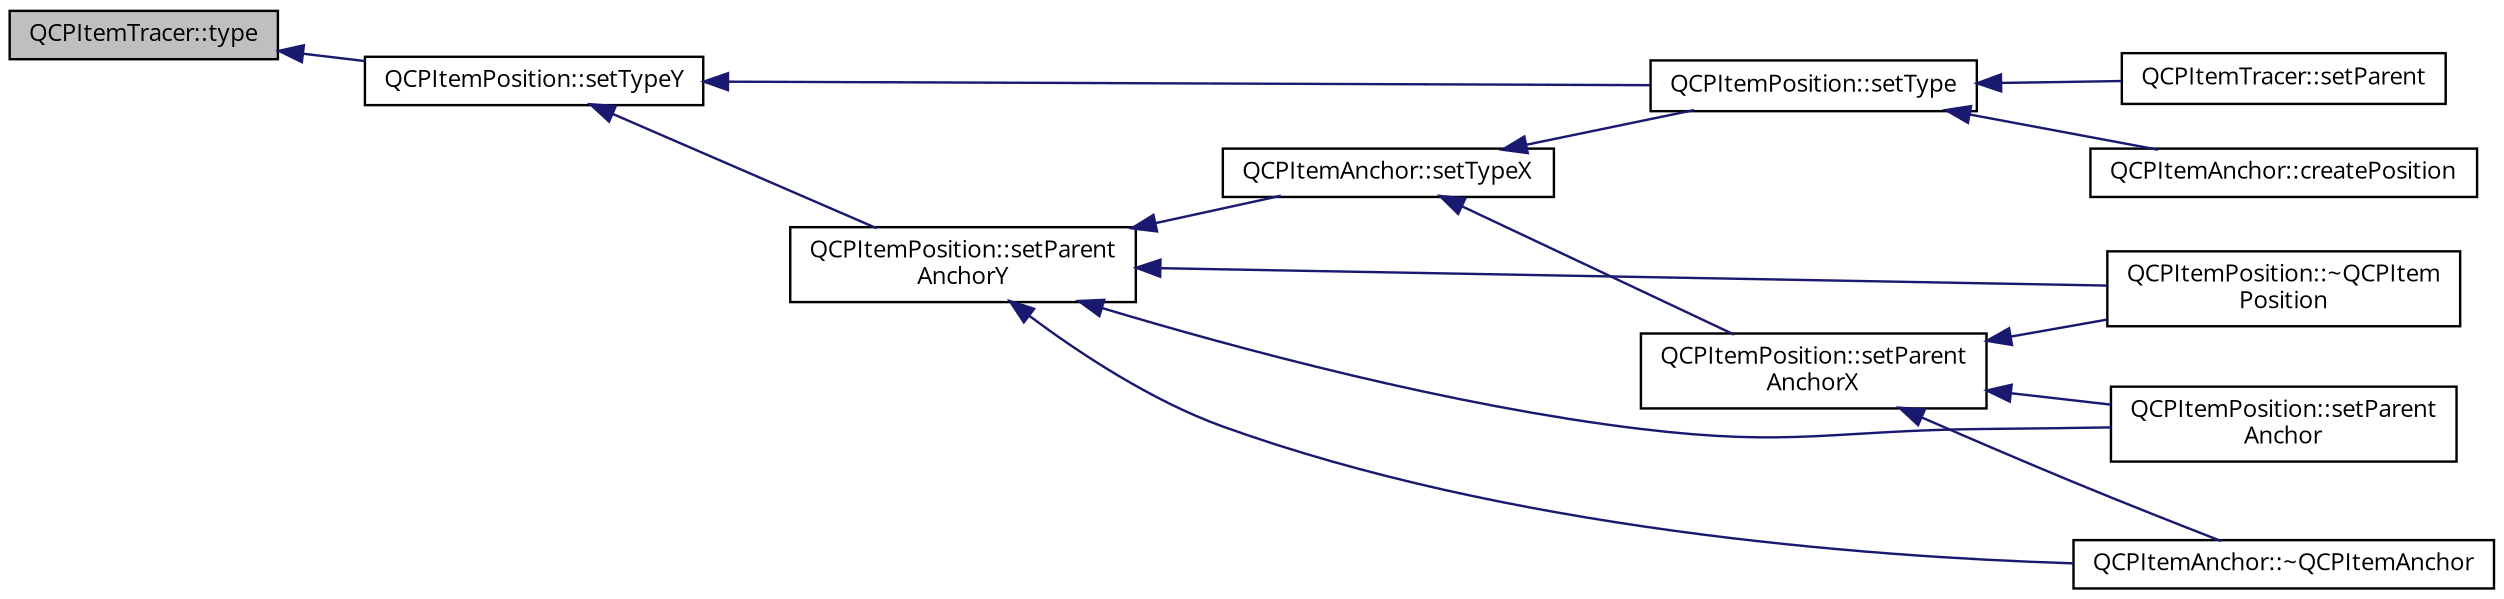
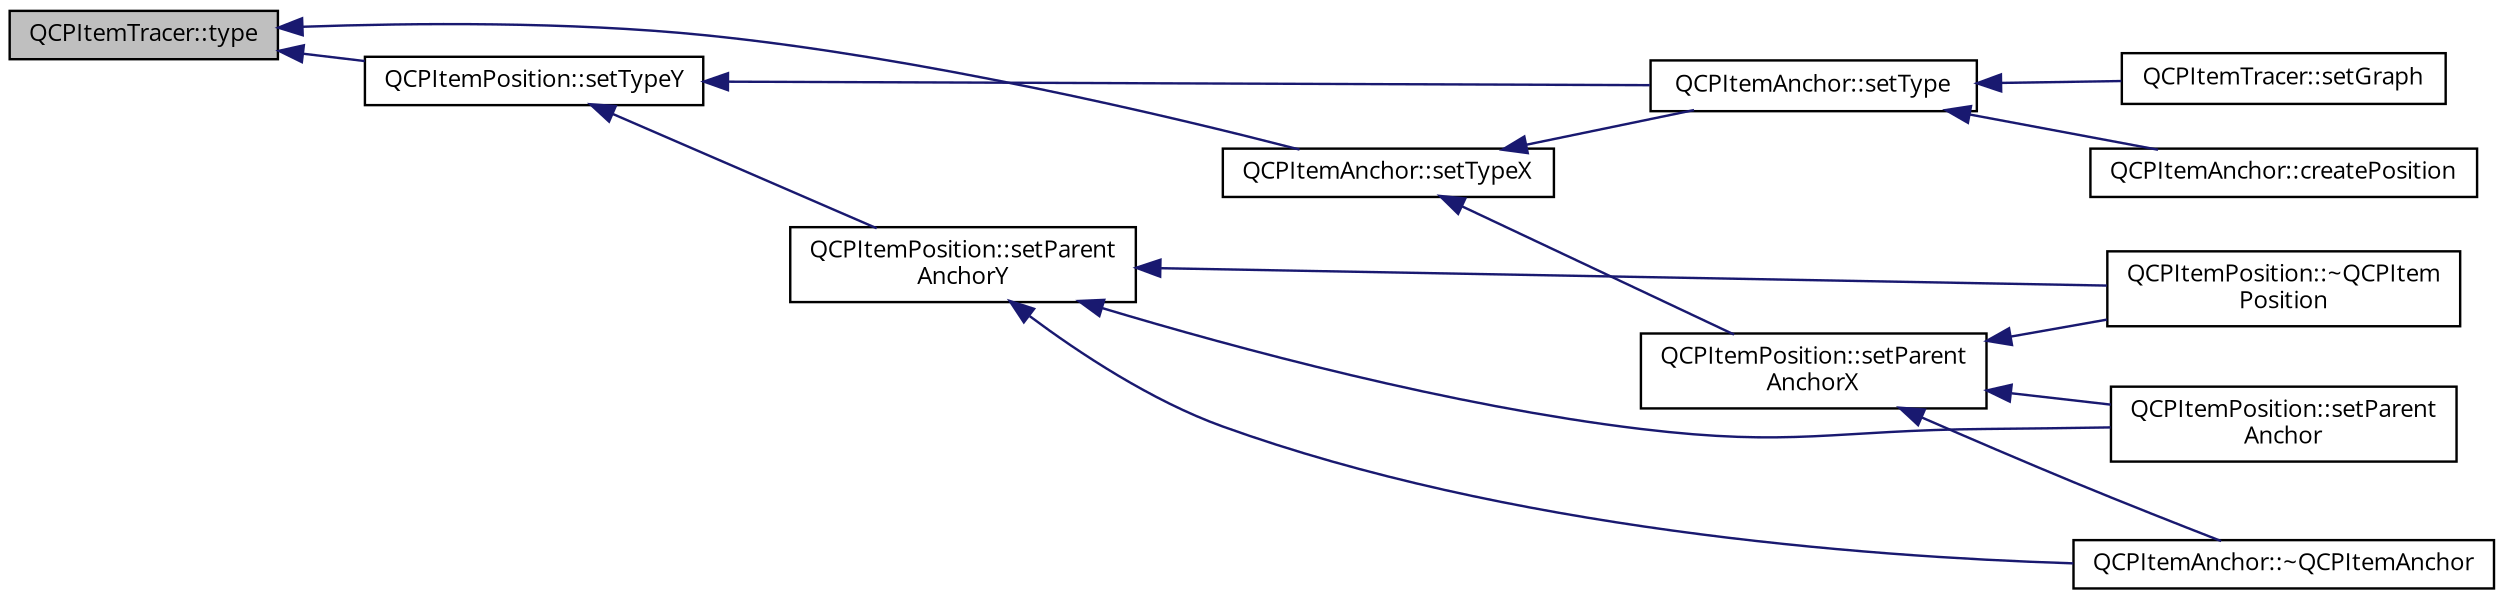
(2284, 79) -> (2284, 79)
(1814, 86) -> (1814, 86)
(1218, 209) -> (806, 48)
